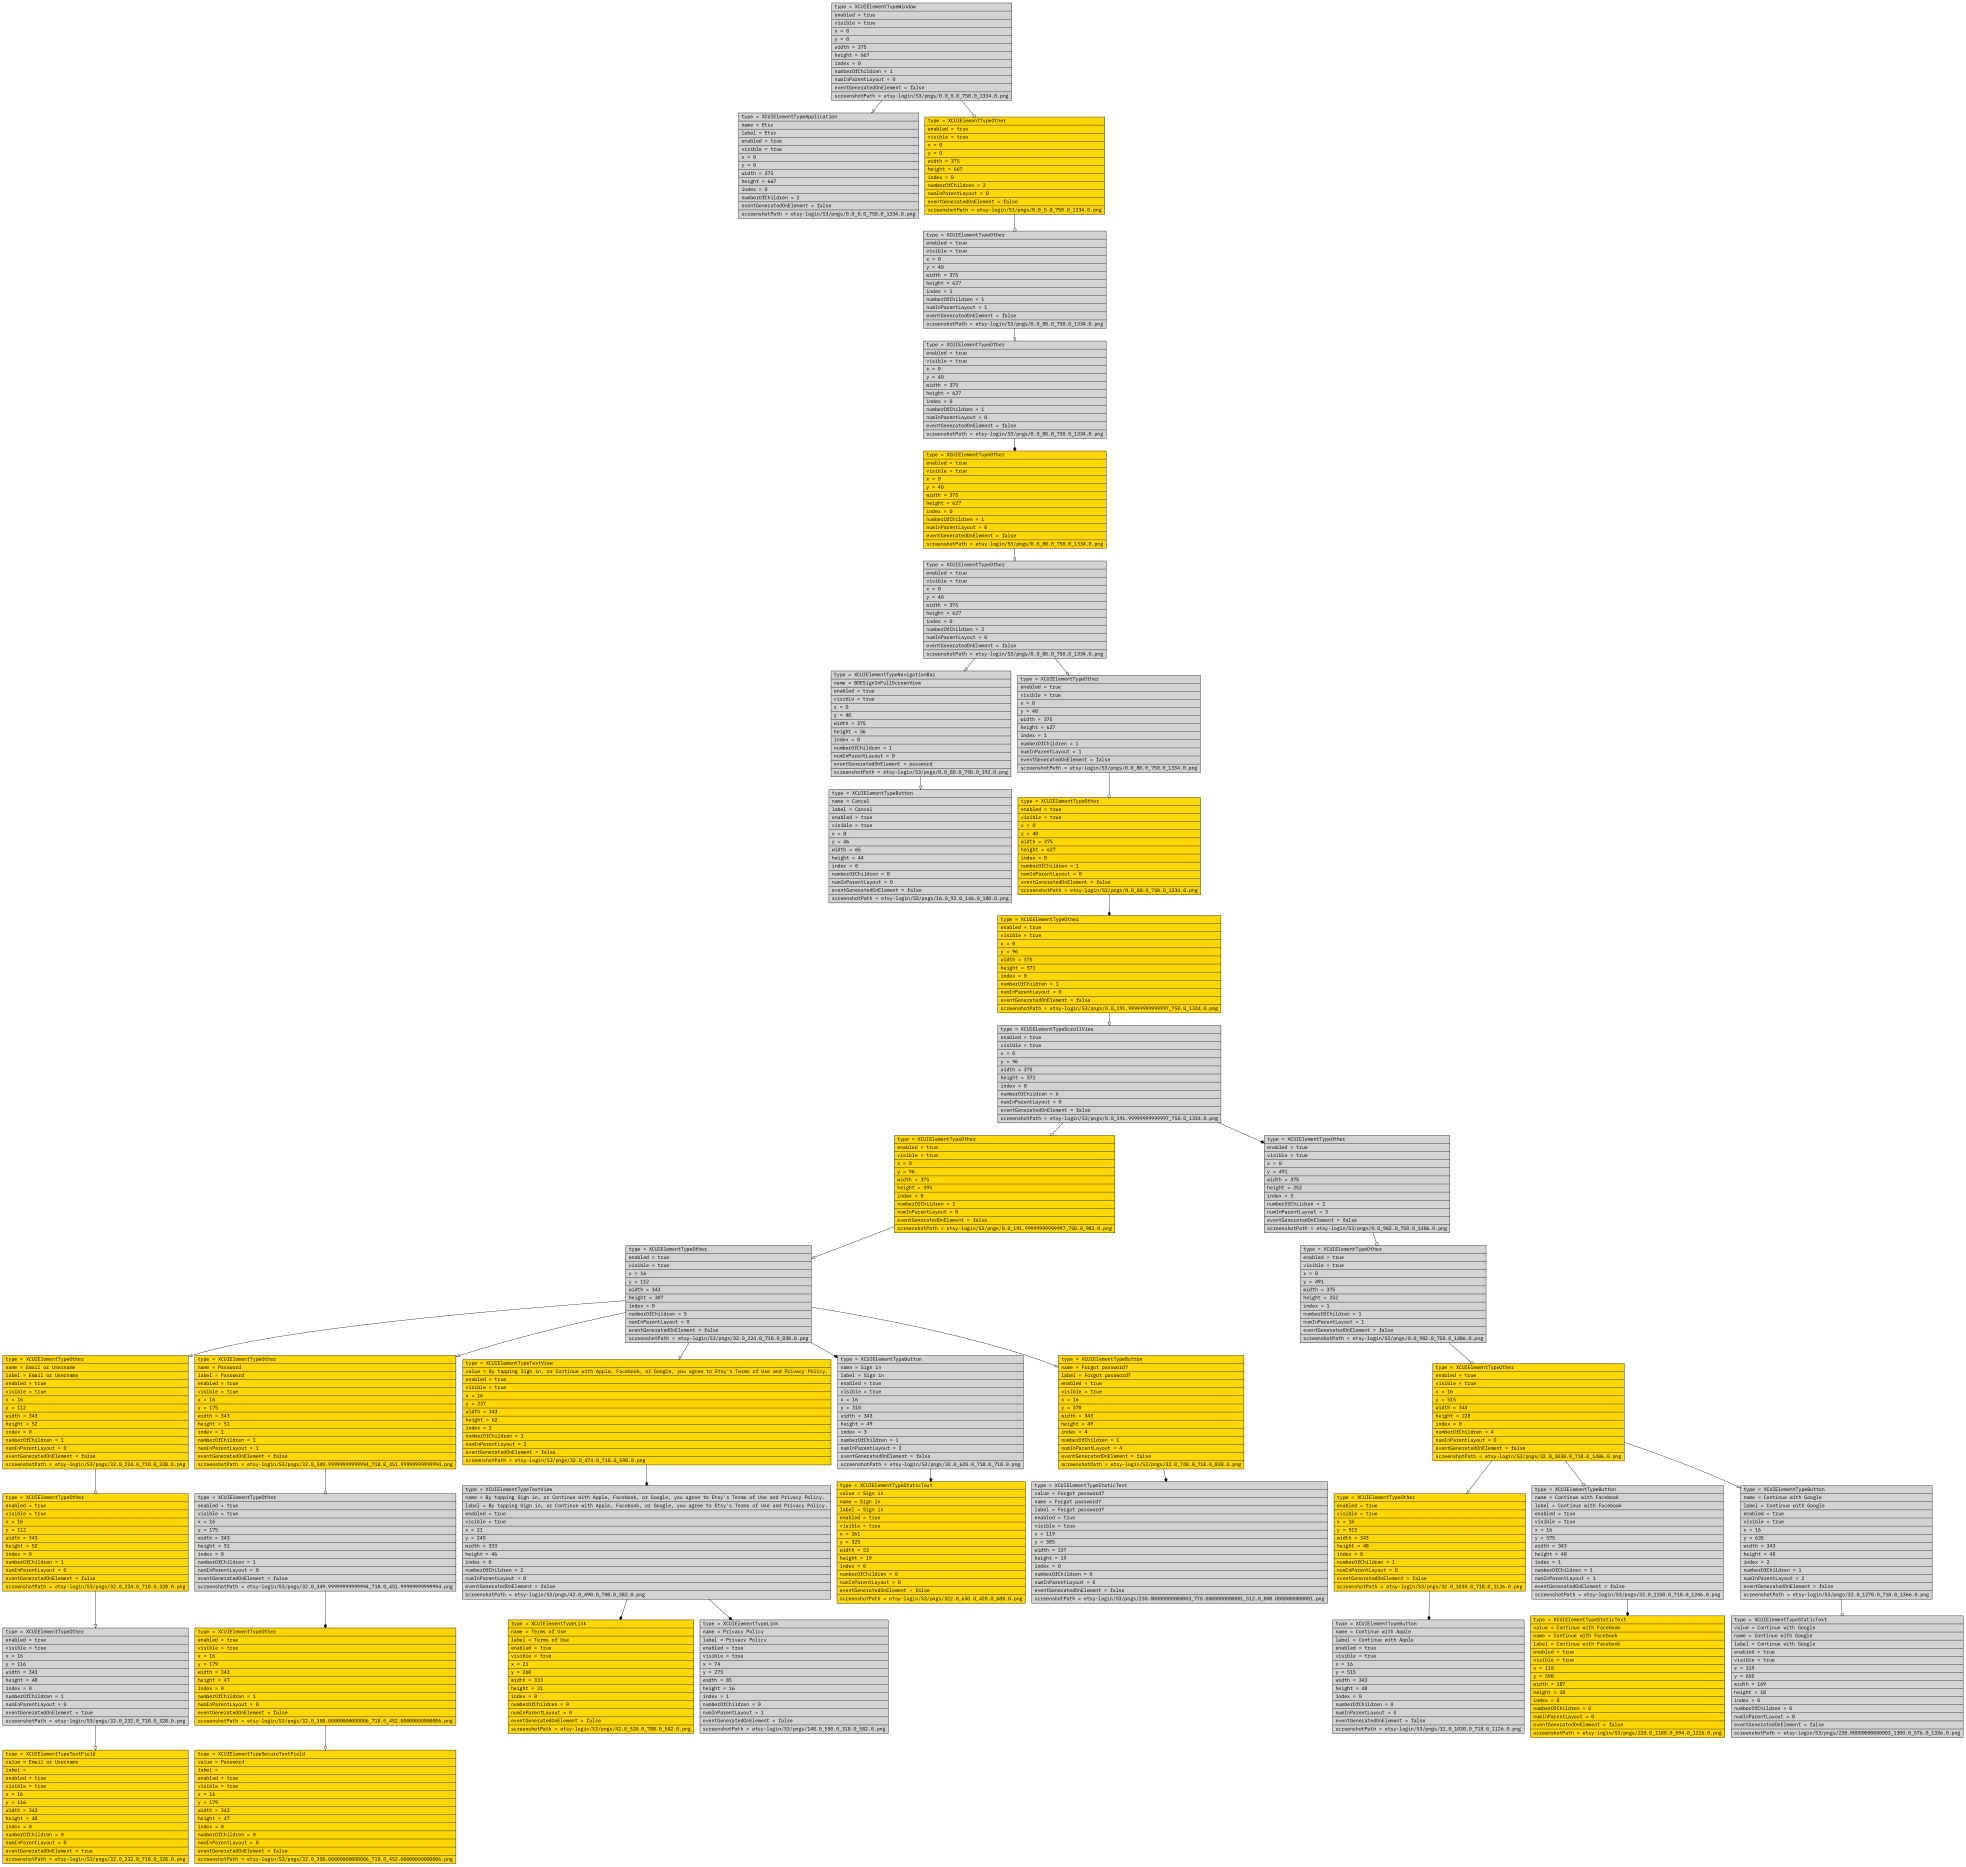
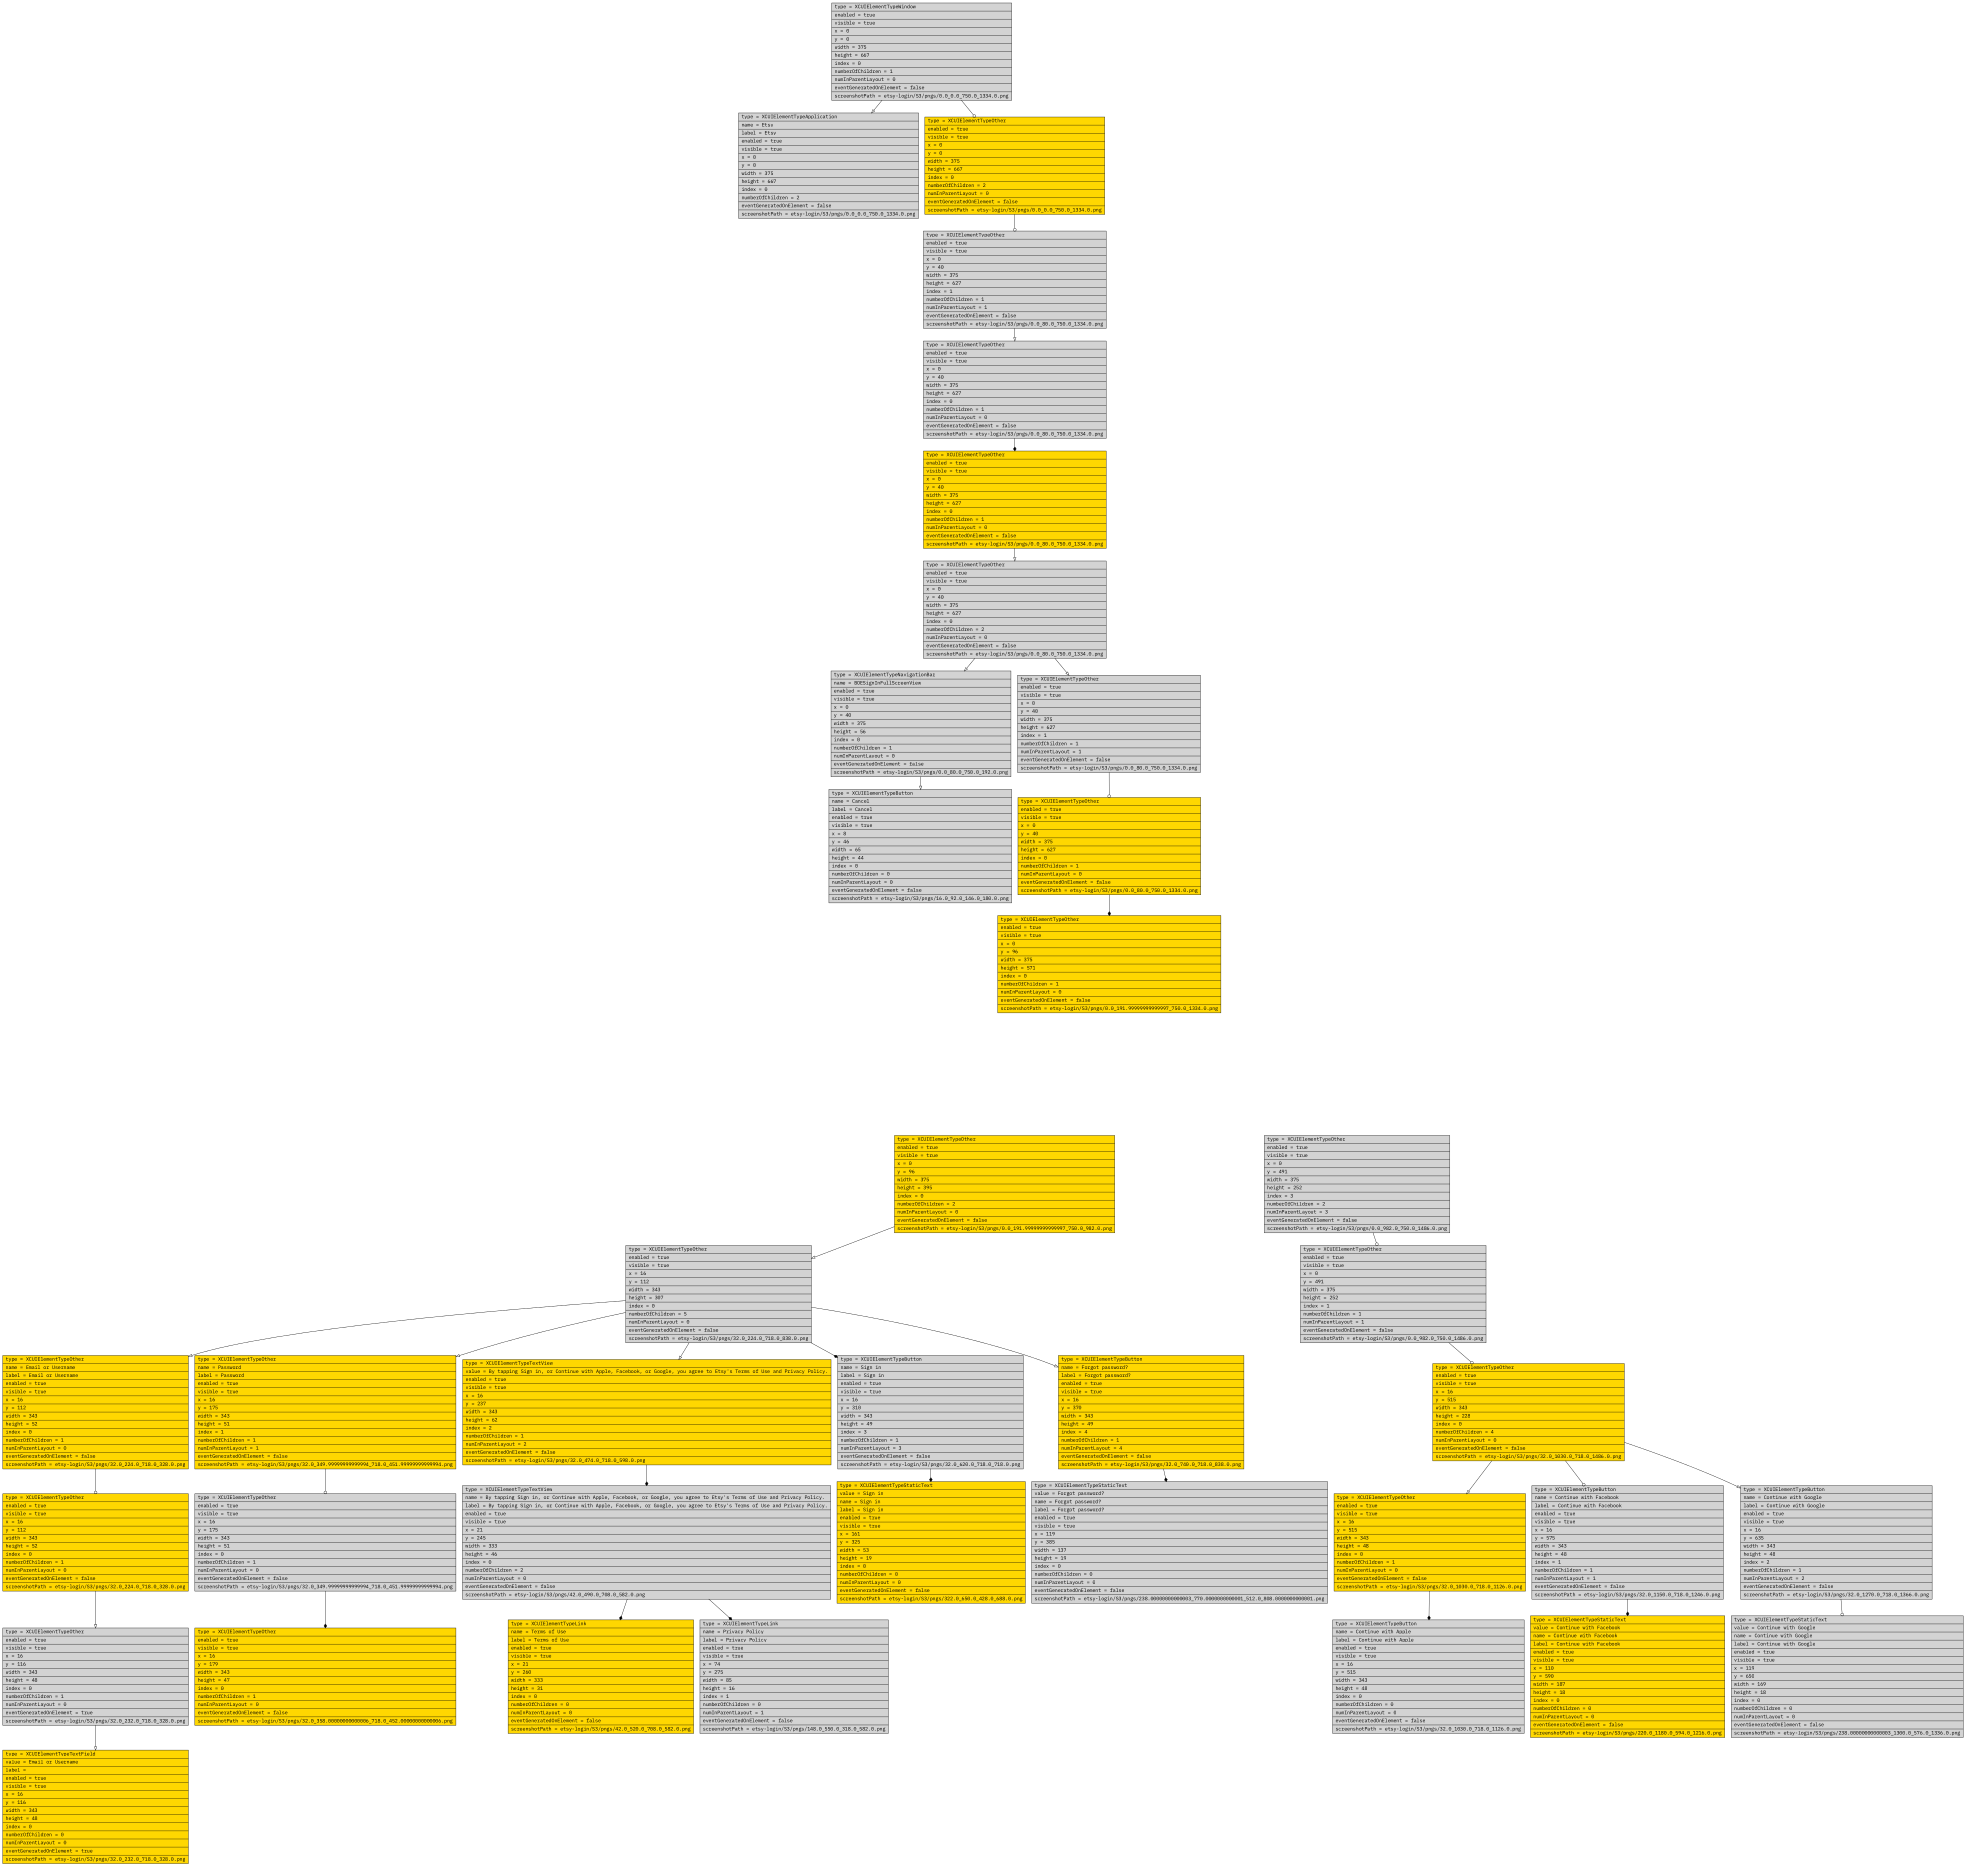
(885, 764) -> (880, 764)
(1109, 1074) -> none
(325, 1807) -> none
